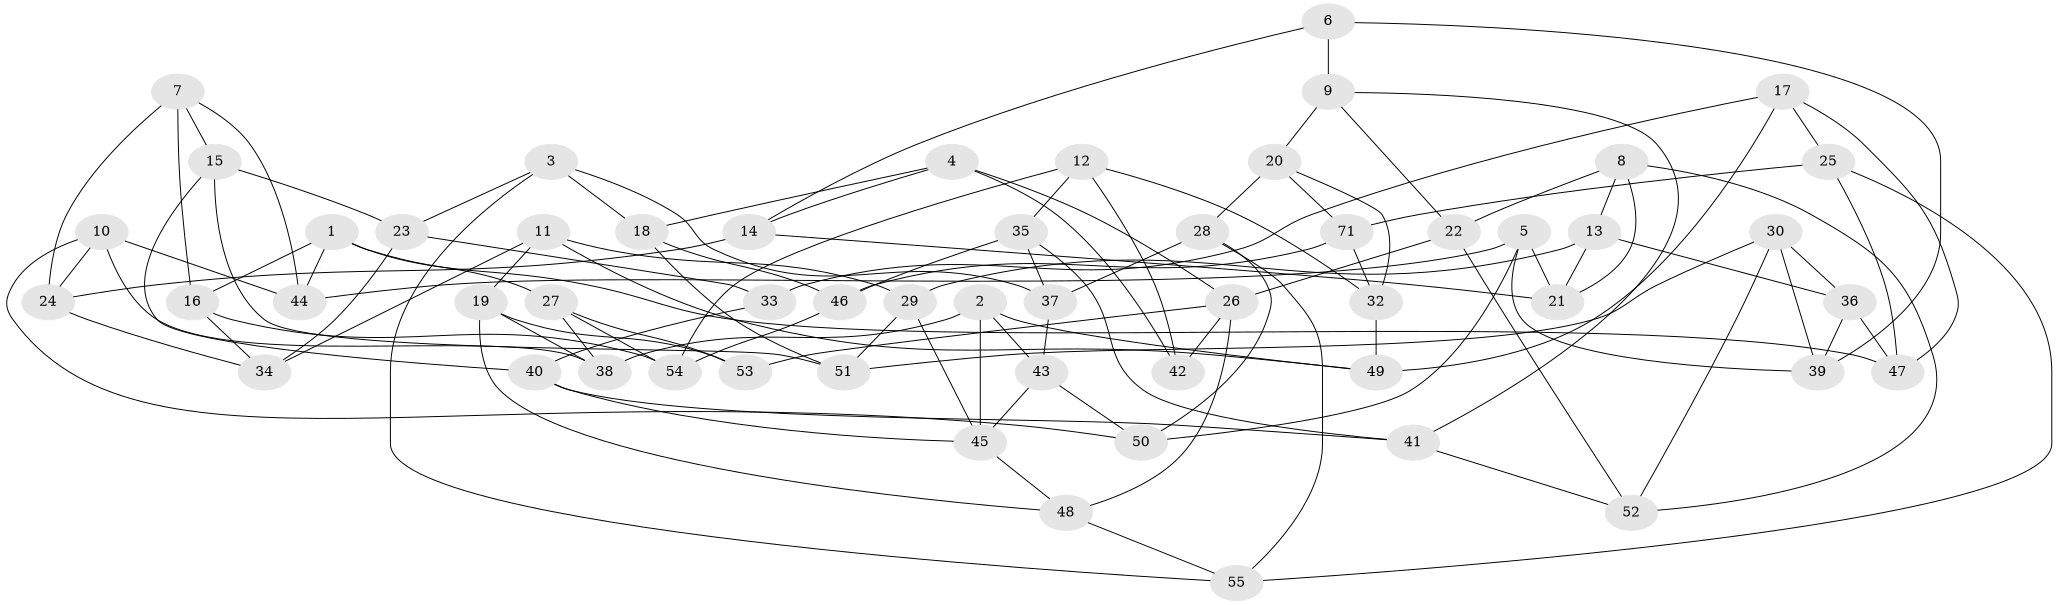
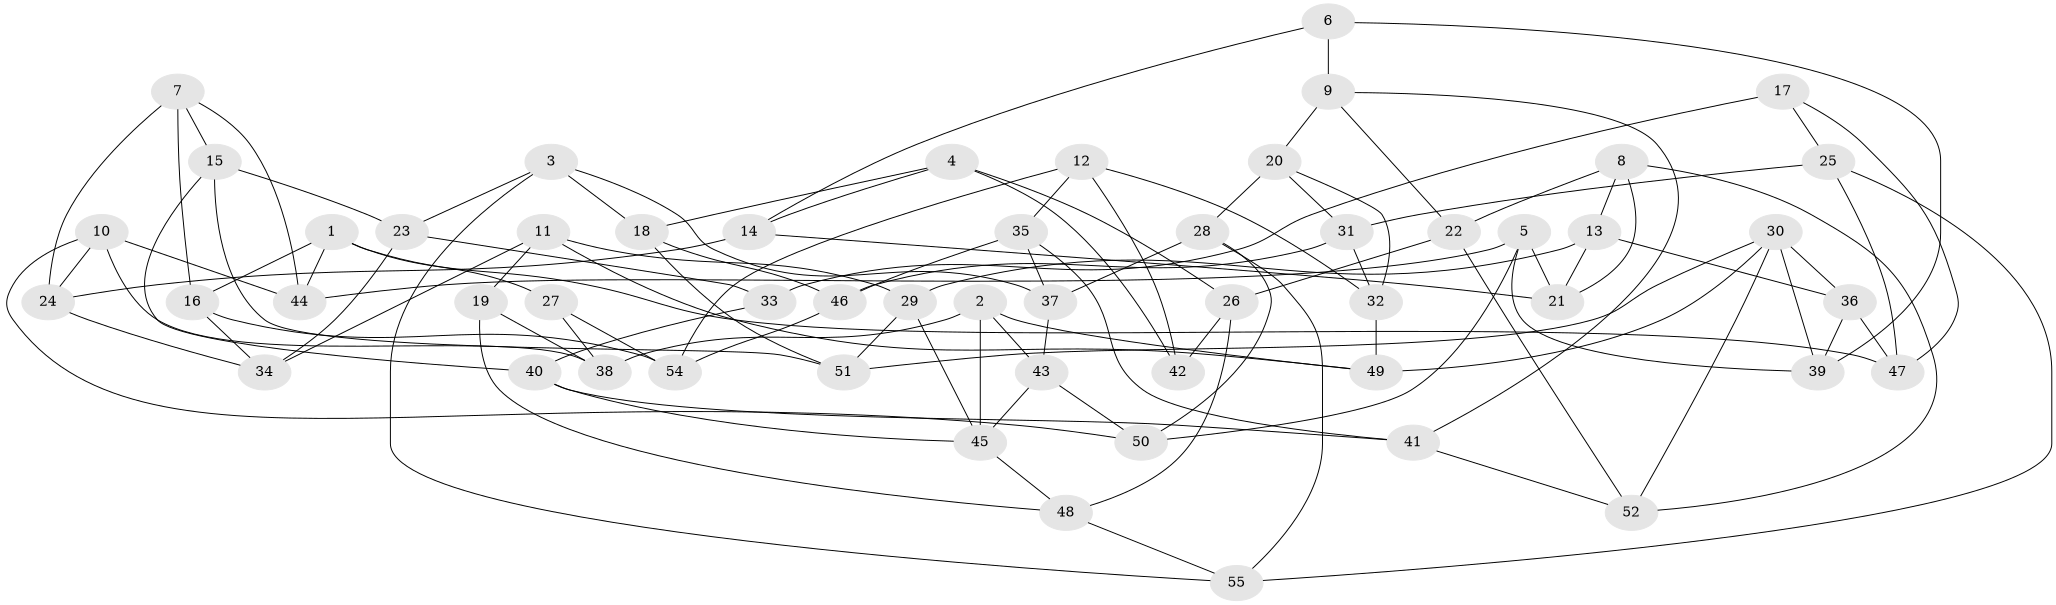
(1347, 232) -> (1347, 232)
(1661, 263) -> (1595, 343)
(745, 372) -> none
